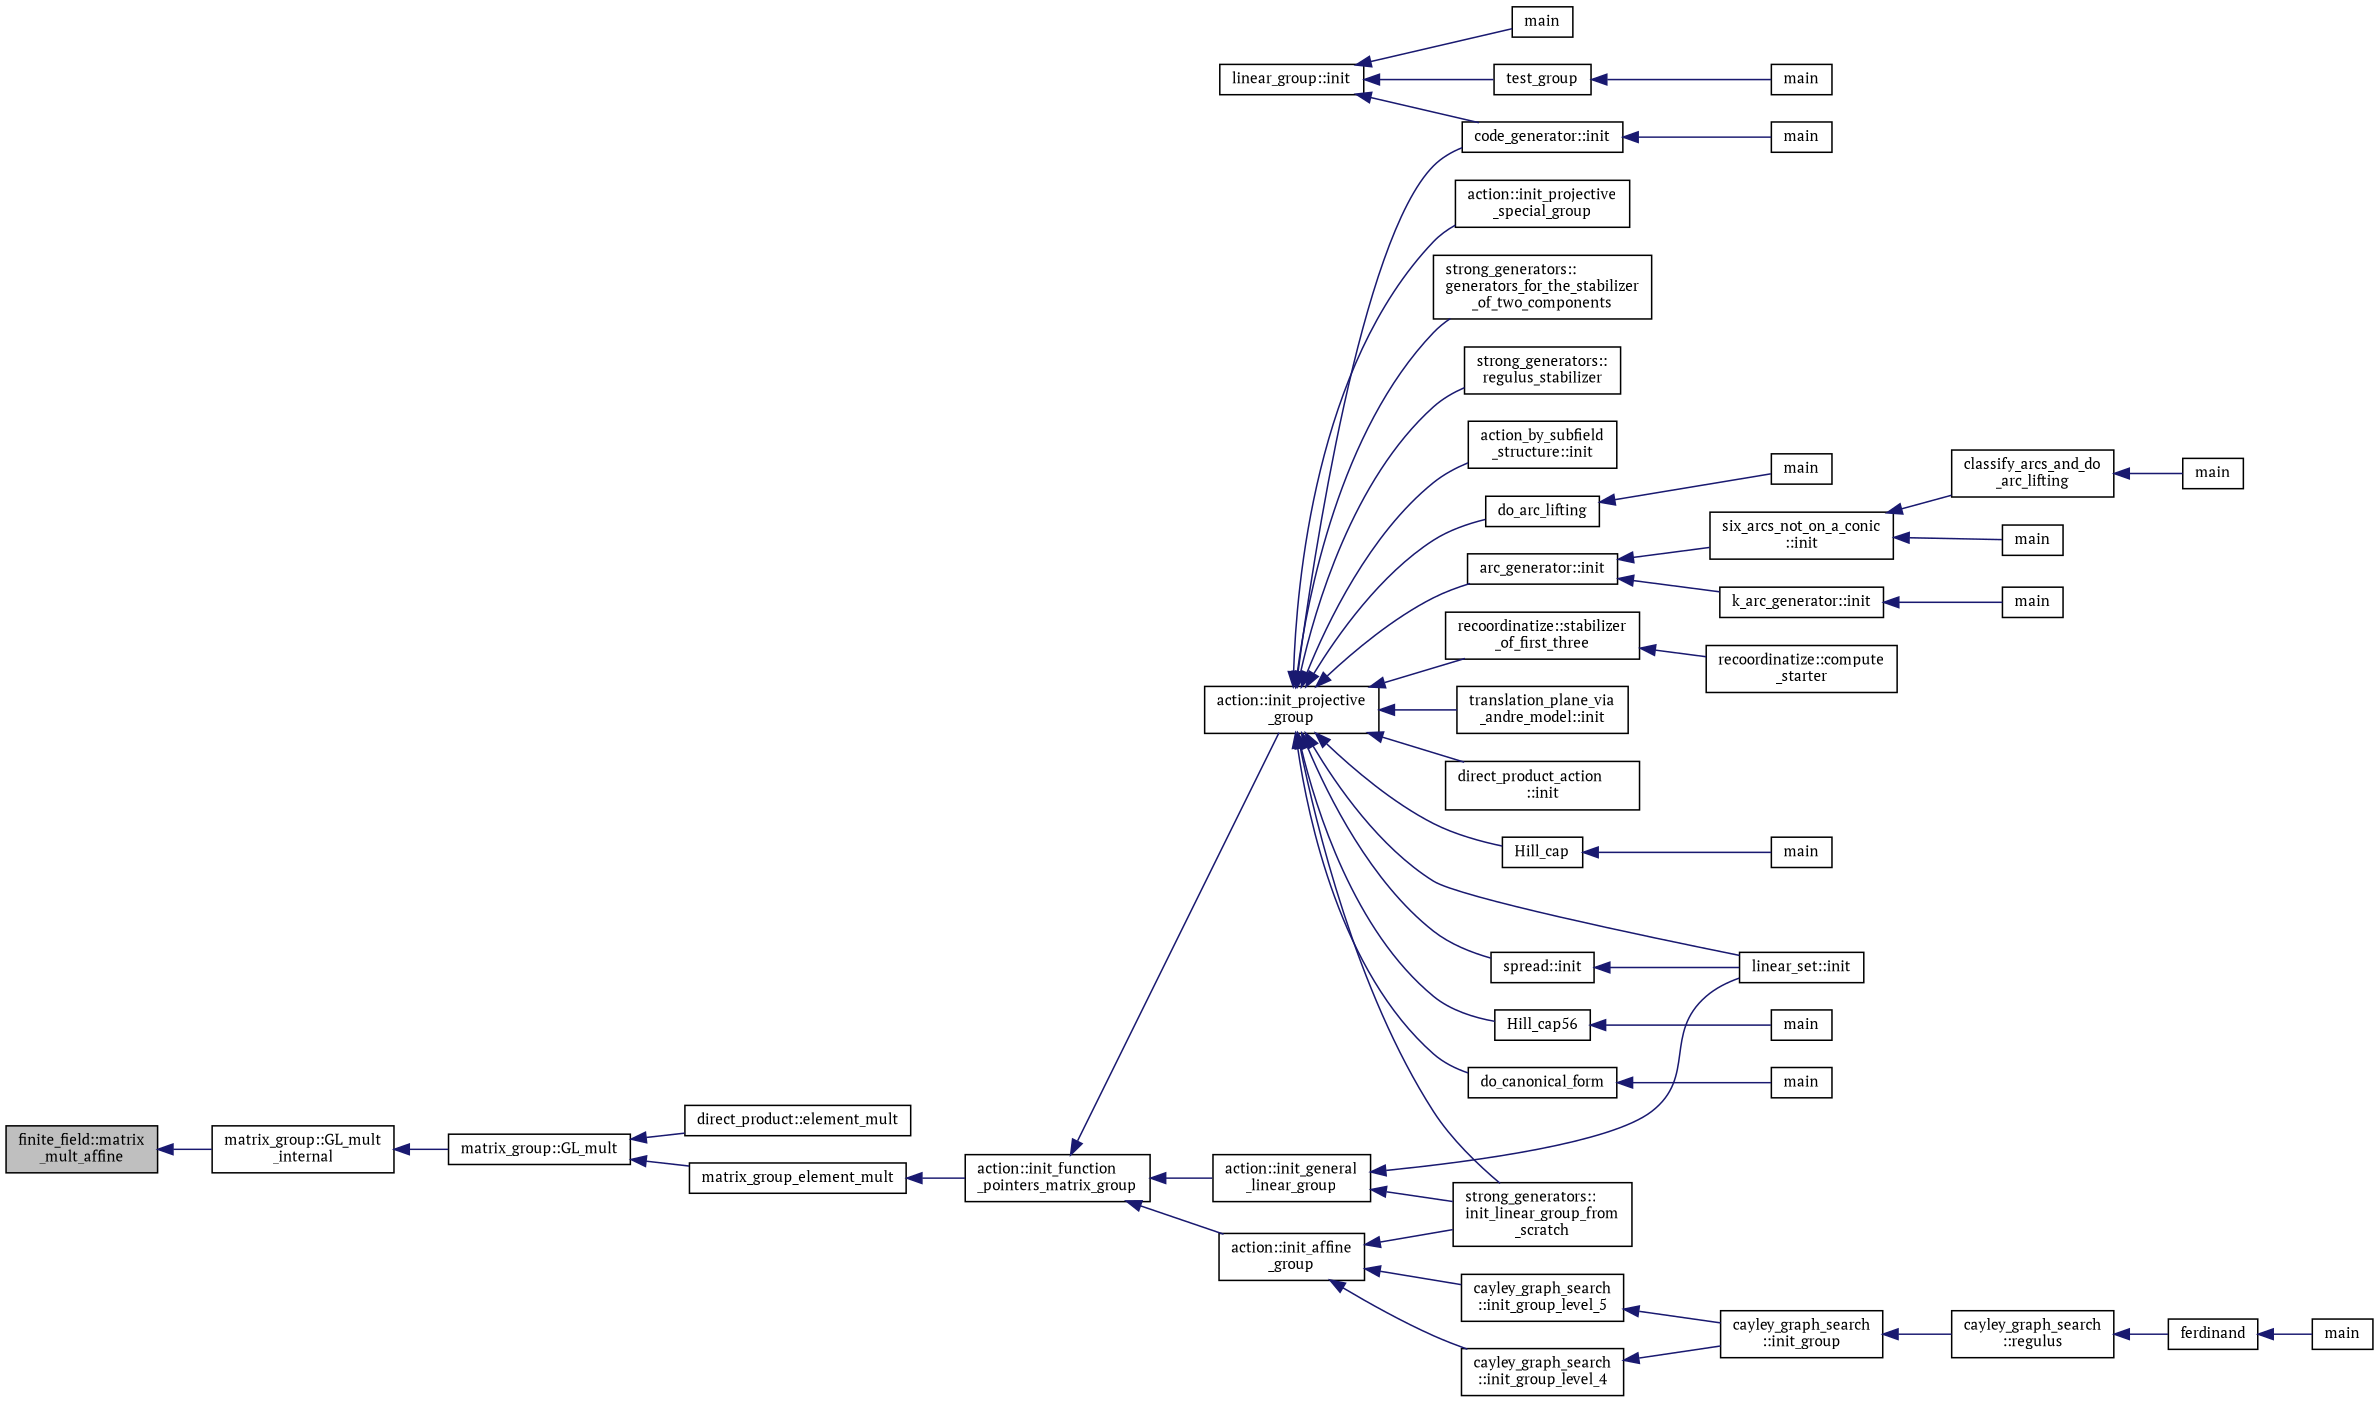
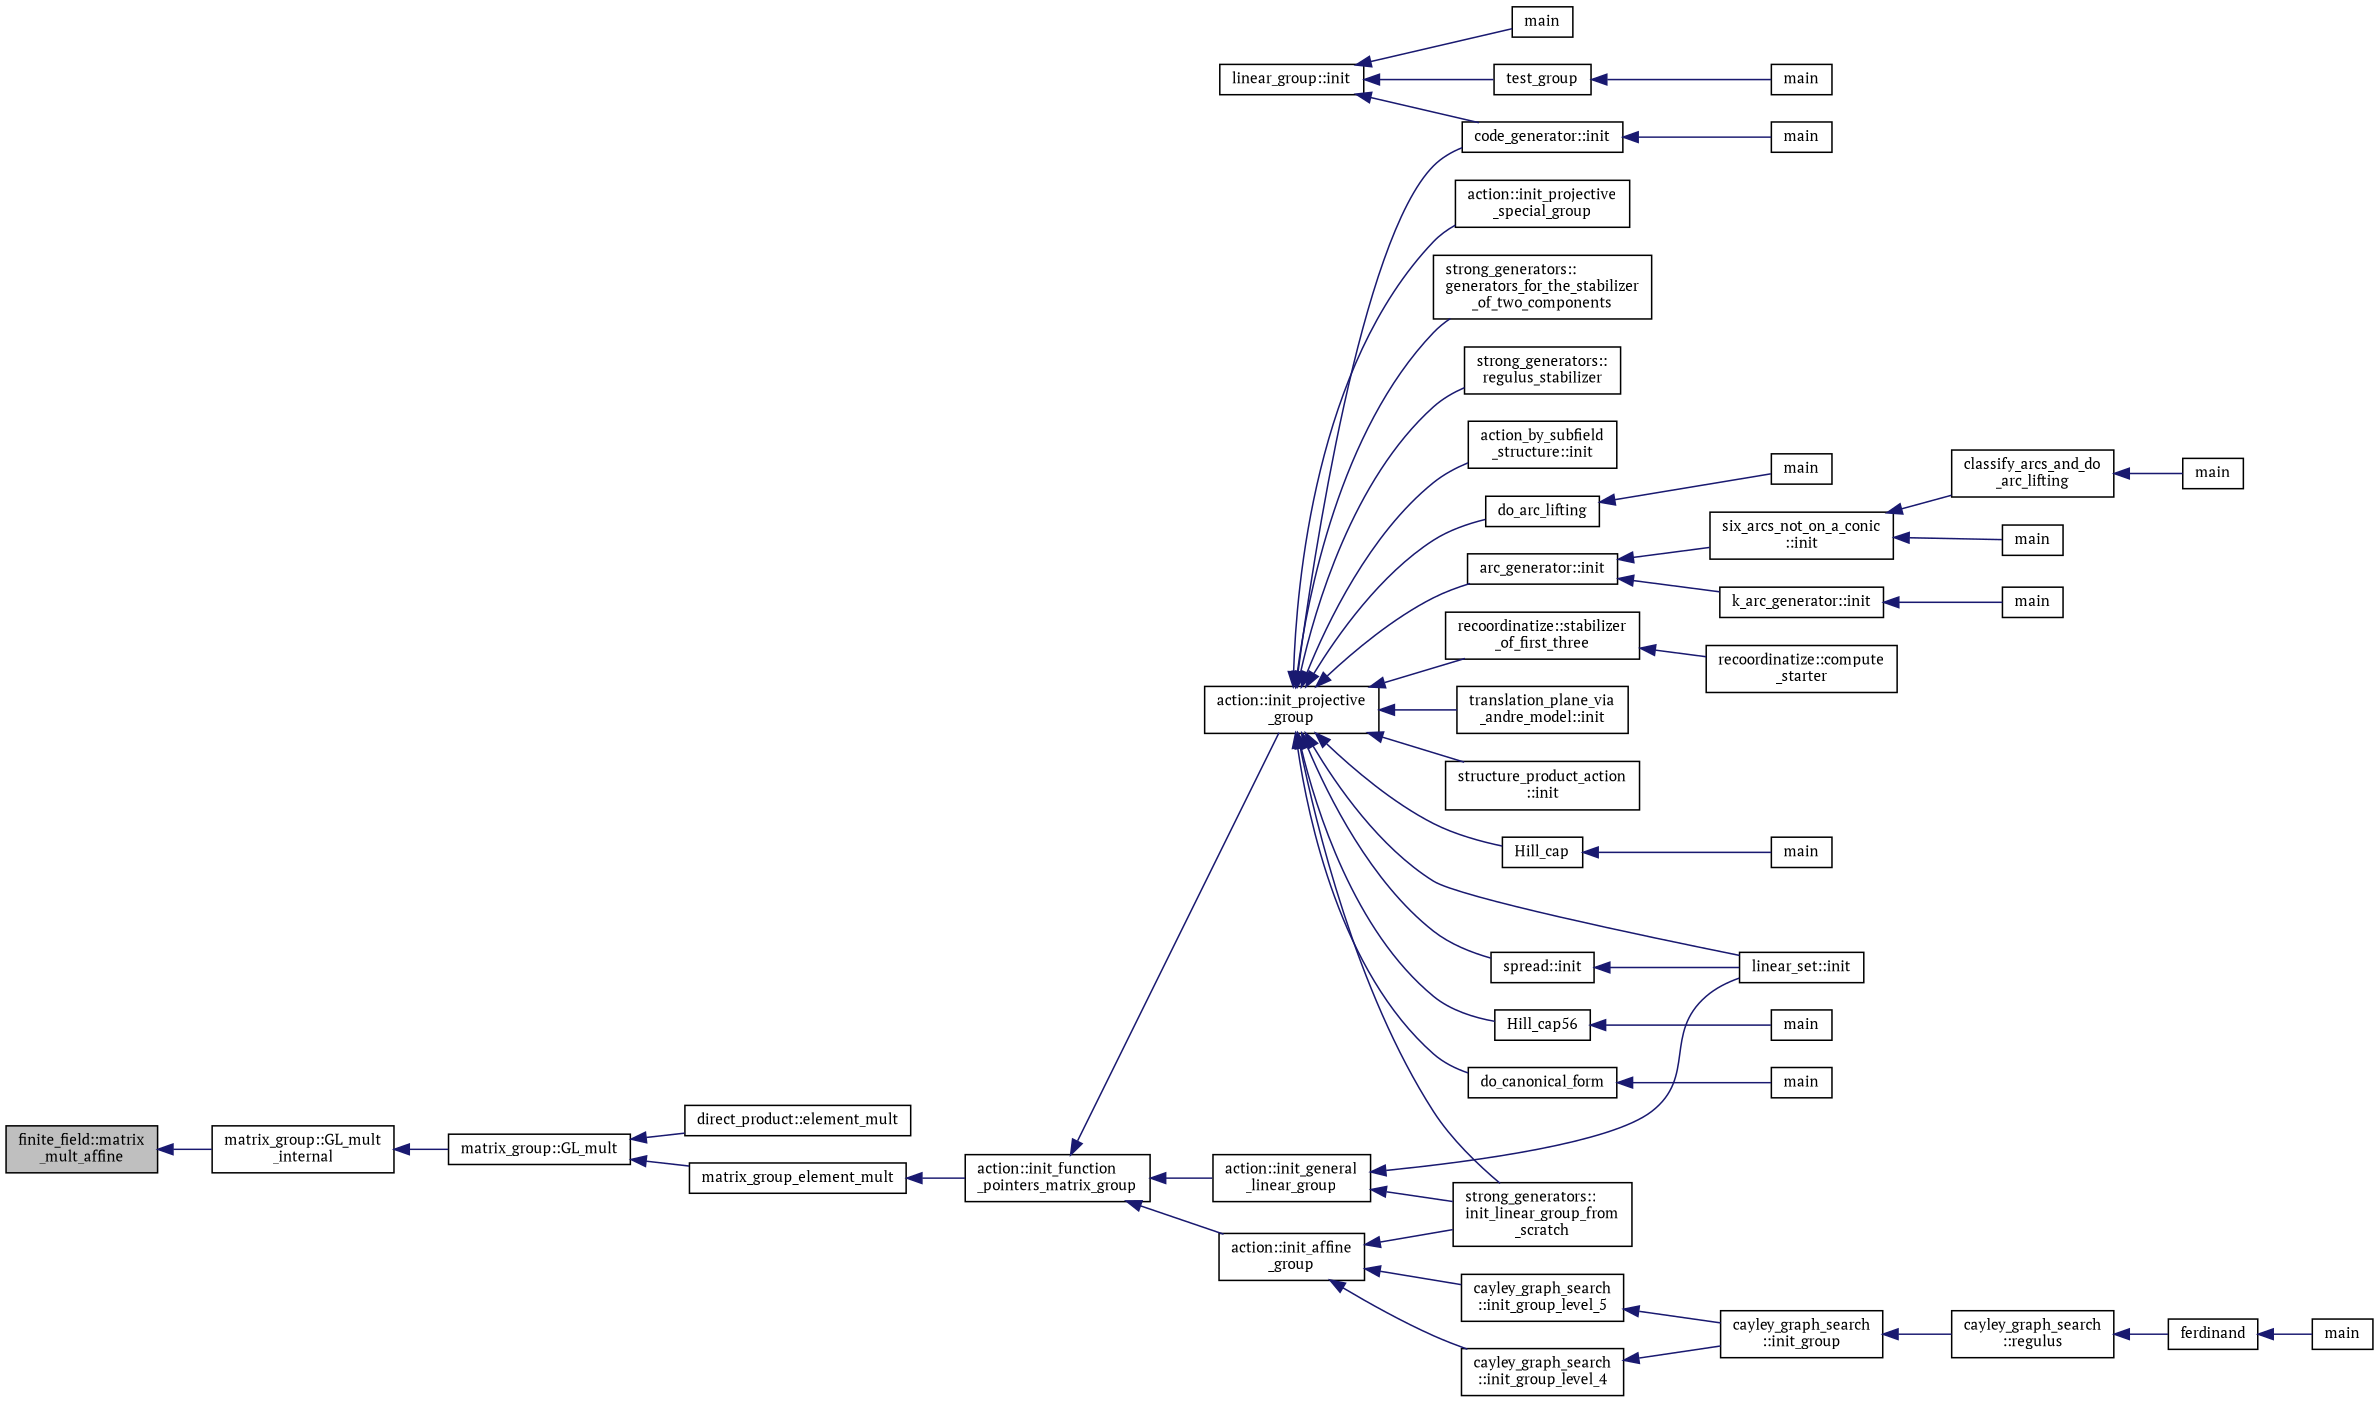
(1543, 786) -> (1543, 786)
